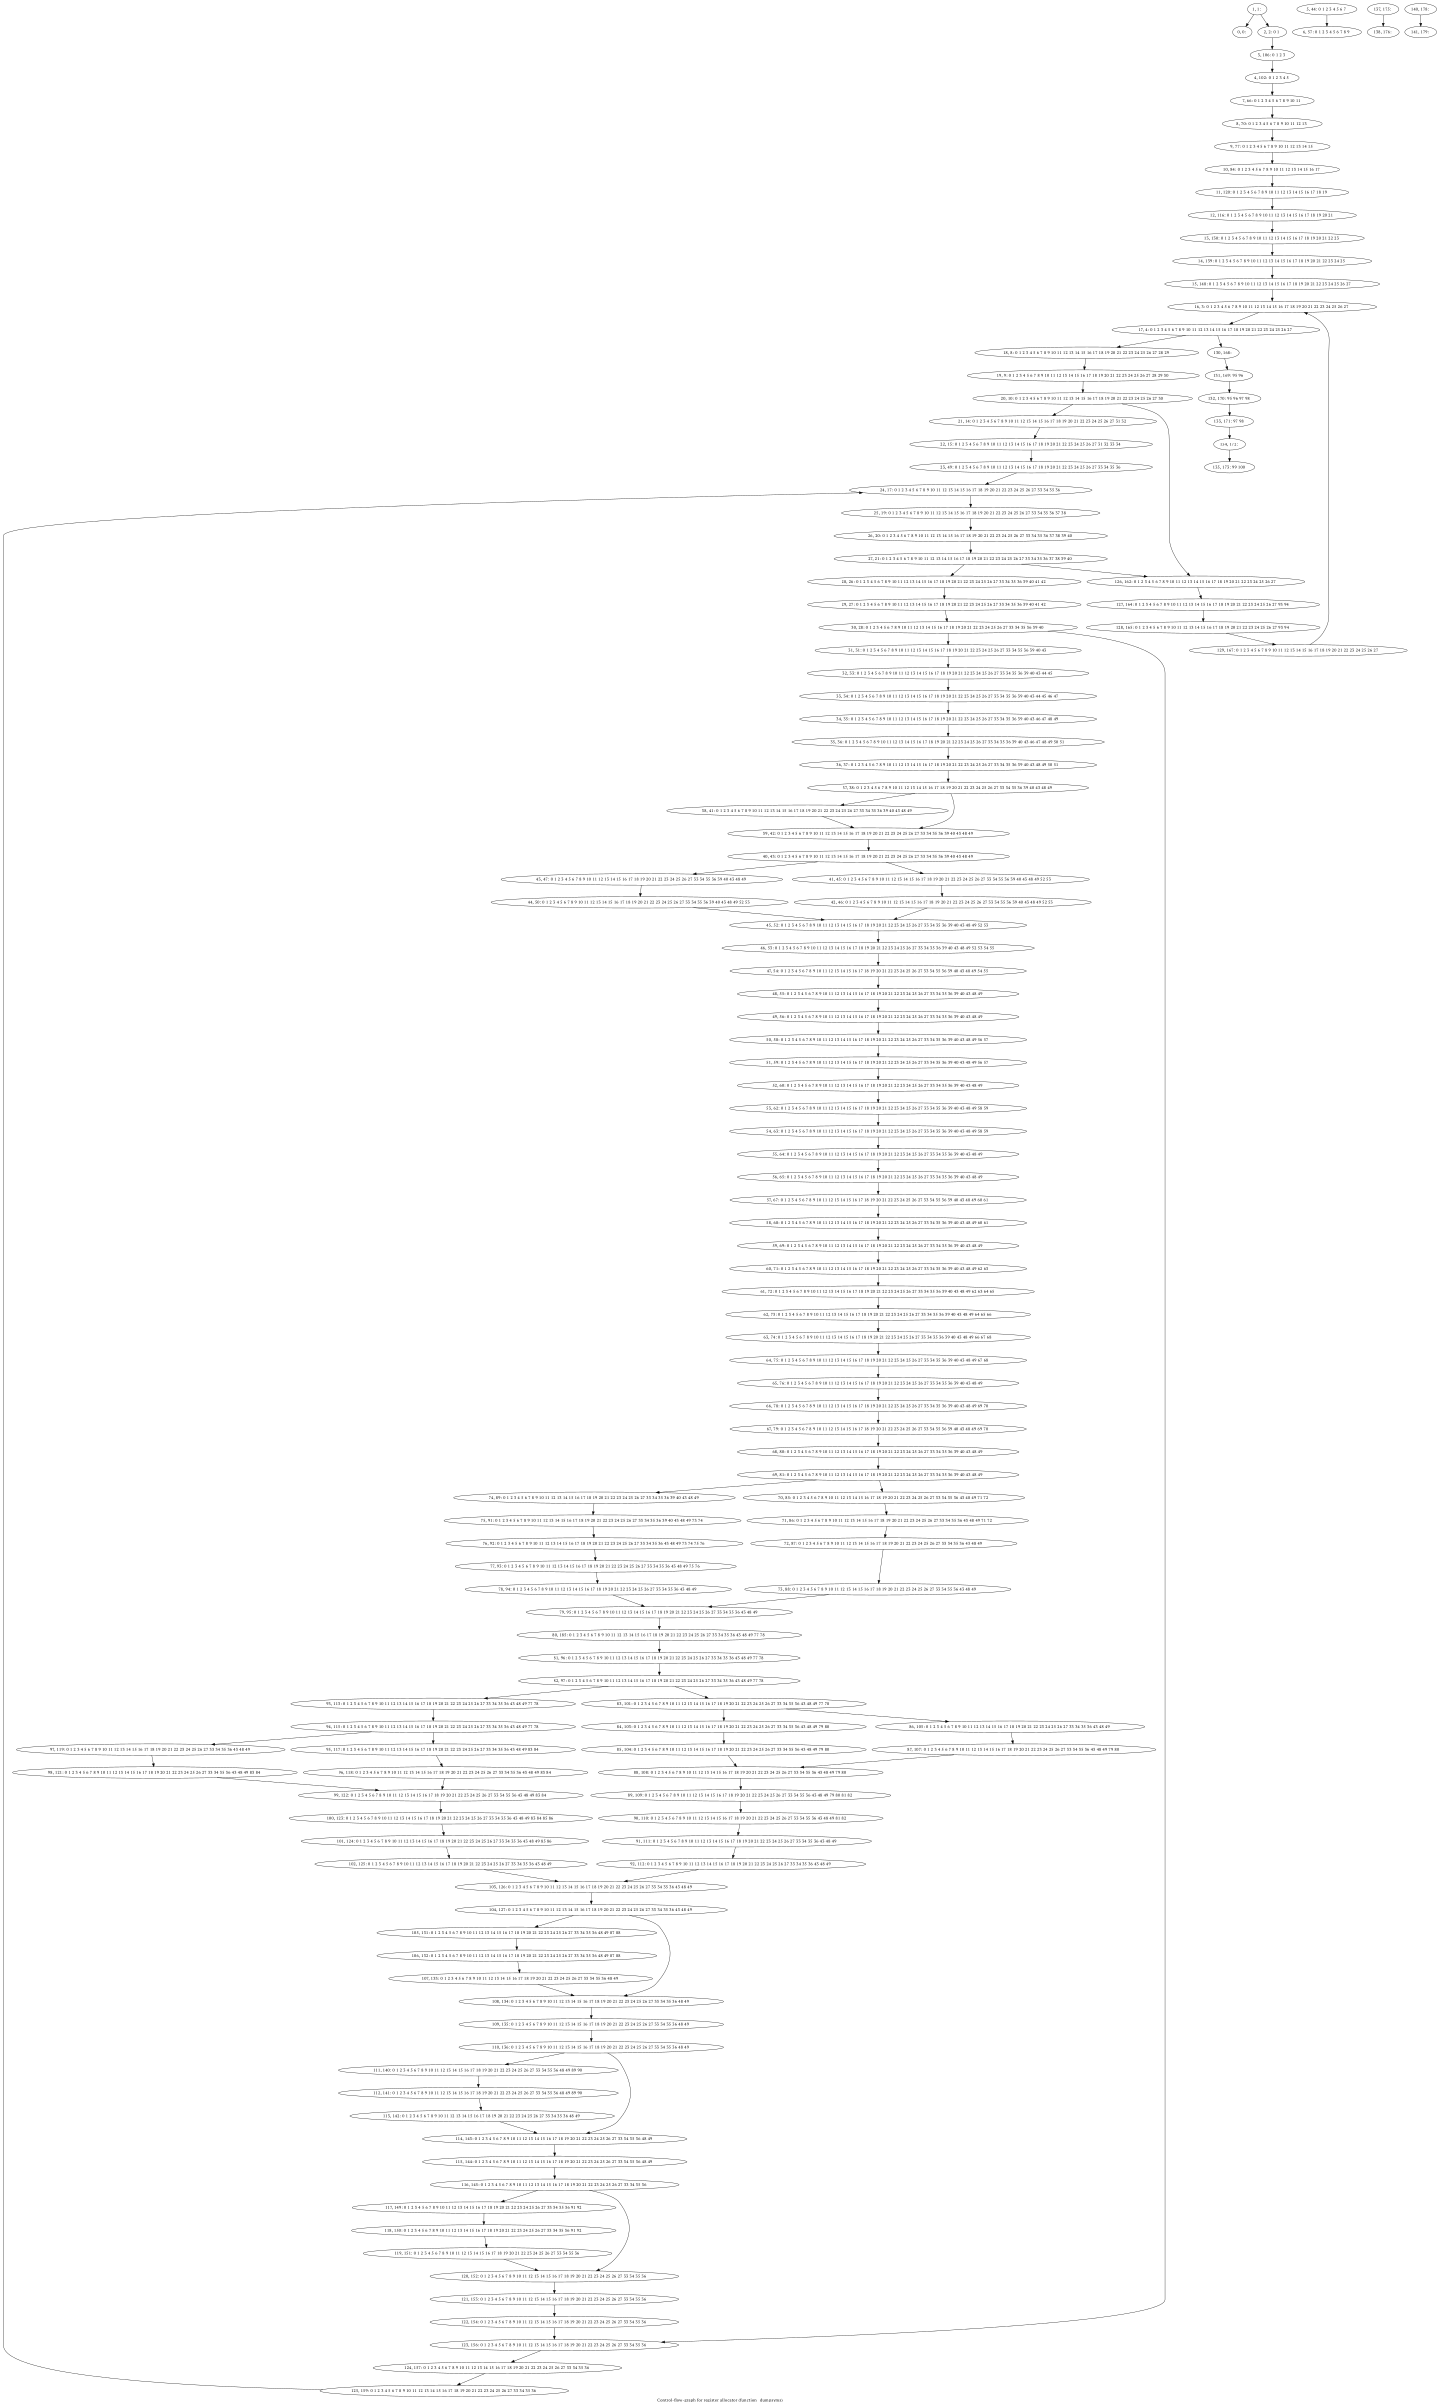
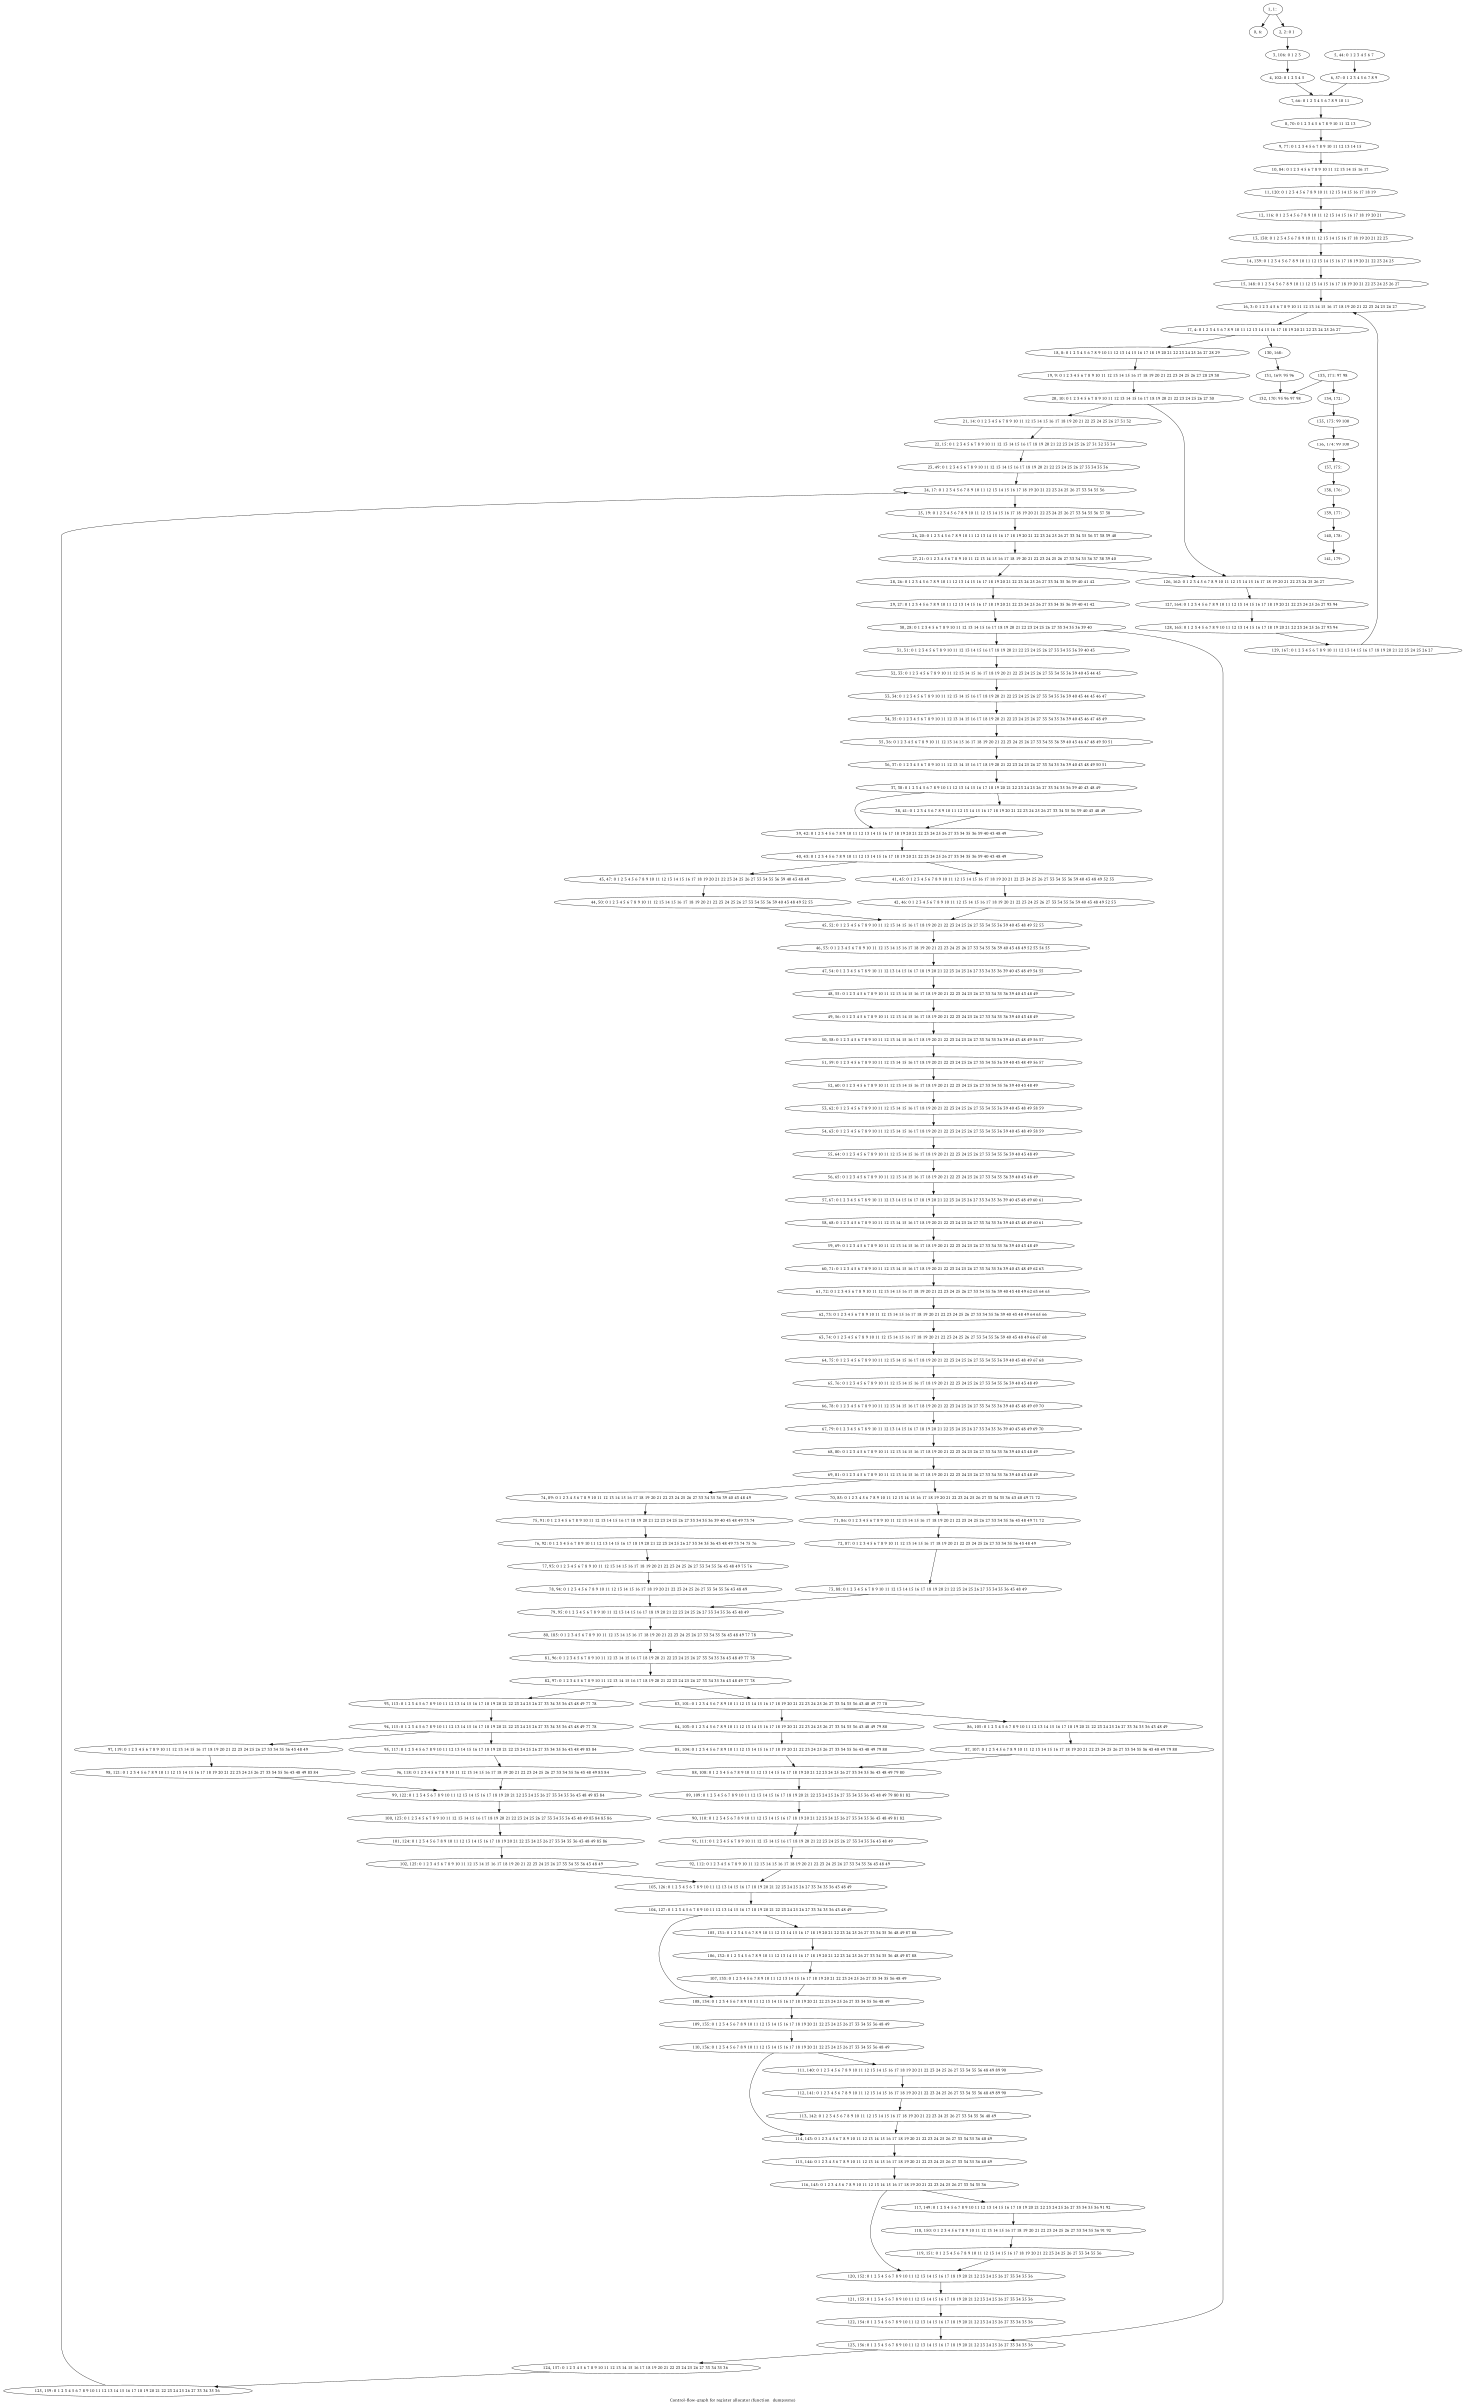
(1242, 32) -> (1258, 32)
none -> (1339, 88)
(1230, 408) -> (1309, 386)
none -> (1334, 444)
none -> (1334, 513)
